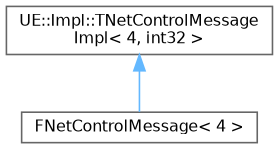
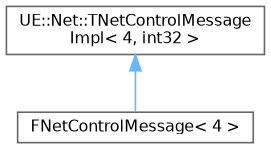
(139, 30) -> (135, 30)
